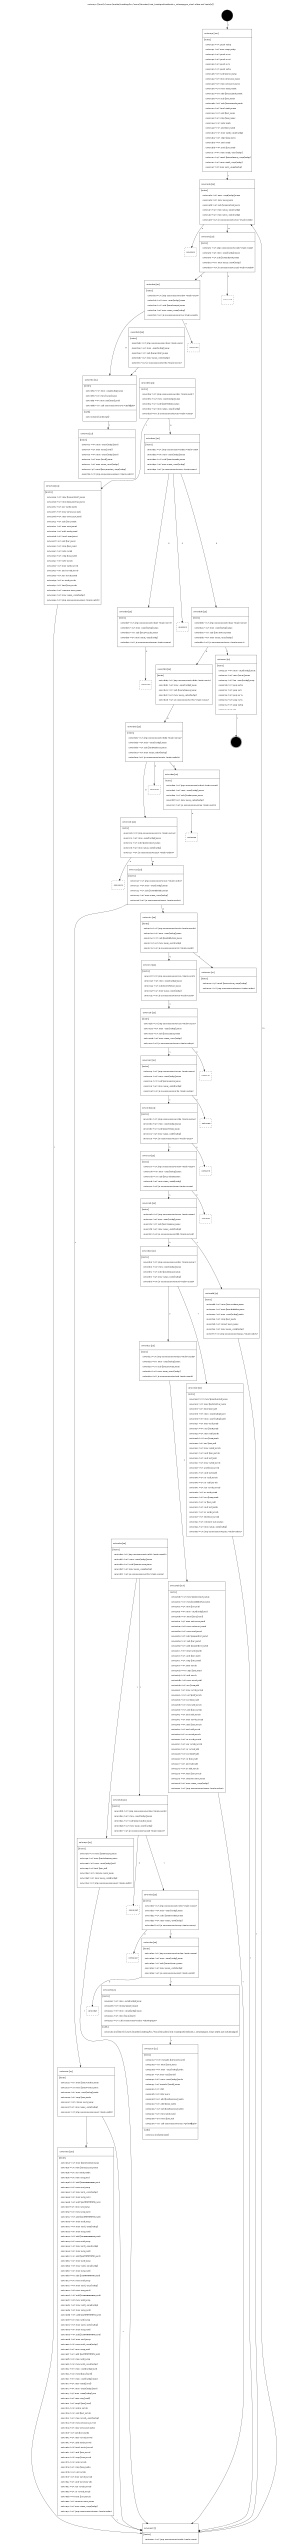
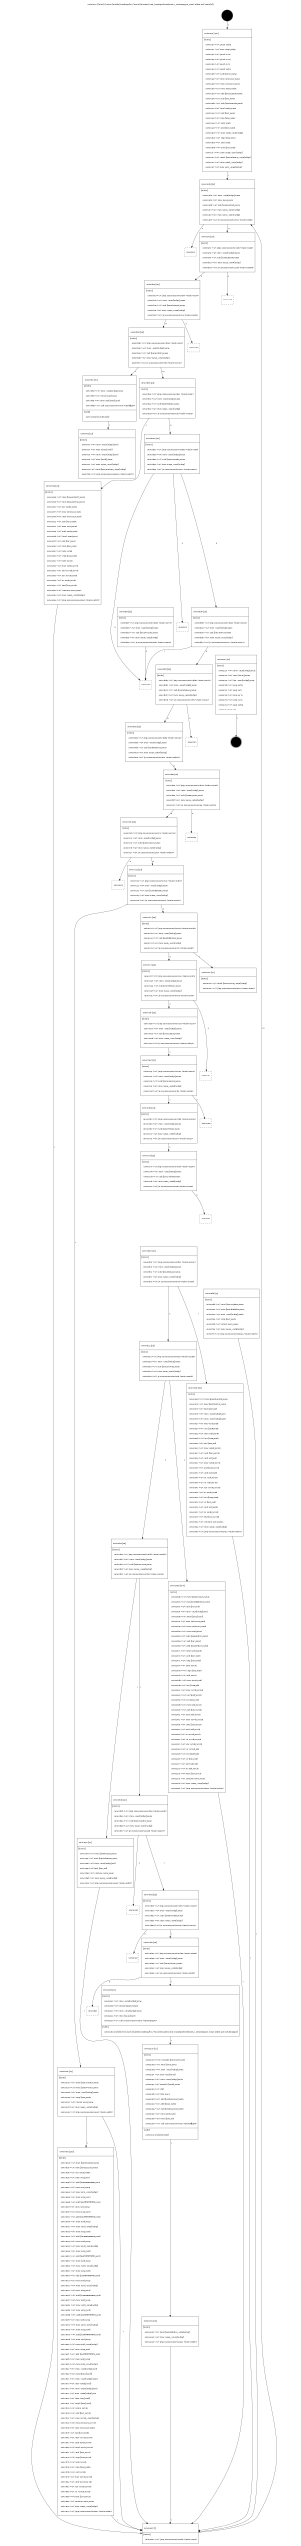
(119, 337) -> (165, 323)
none -> (162, 372)
(159, 540) -> (118, 578)
(227, 650) -> (160, 651)
none -> (192, 742)
(143, 789) -> (171, 813)
(154, 790) -> none
(199, 1058) -> (206, 1034)
(206, 1171) -> none
(169, 1219) -> none
none -> (154, 1459)
none -> (170, 2331)
